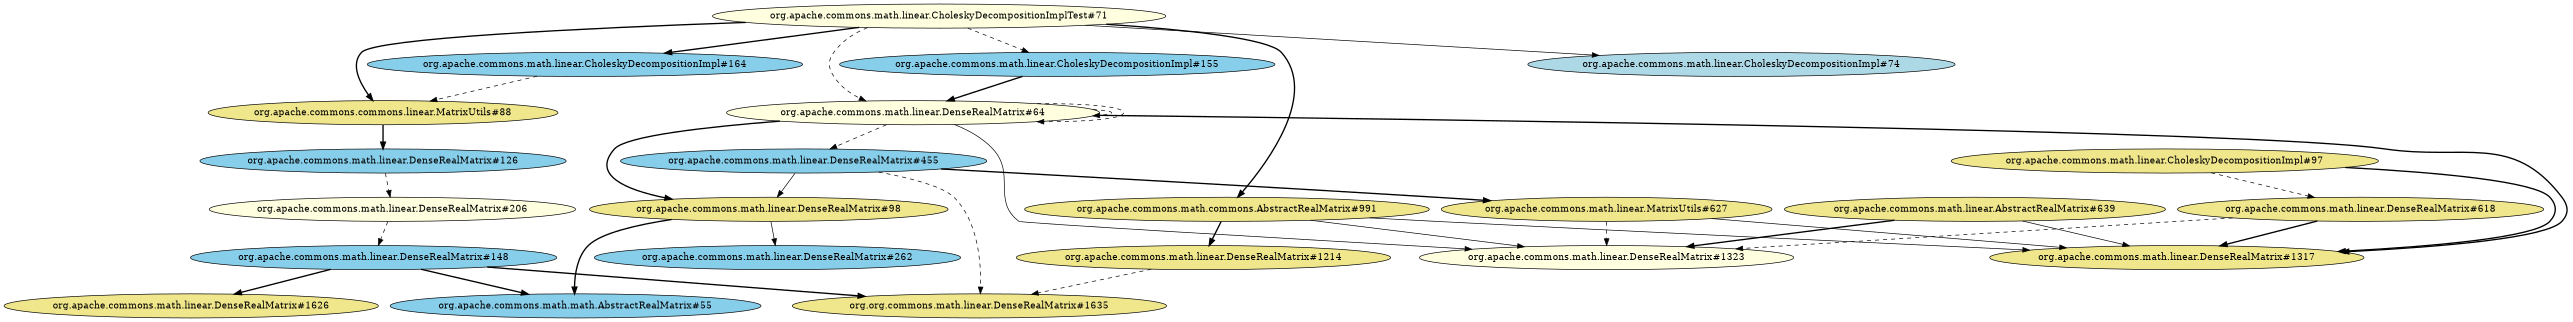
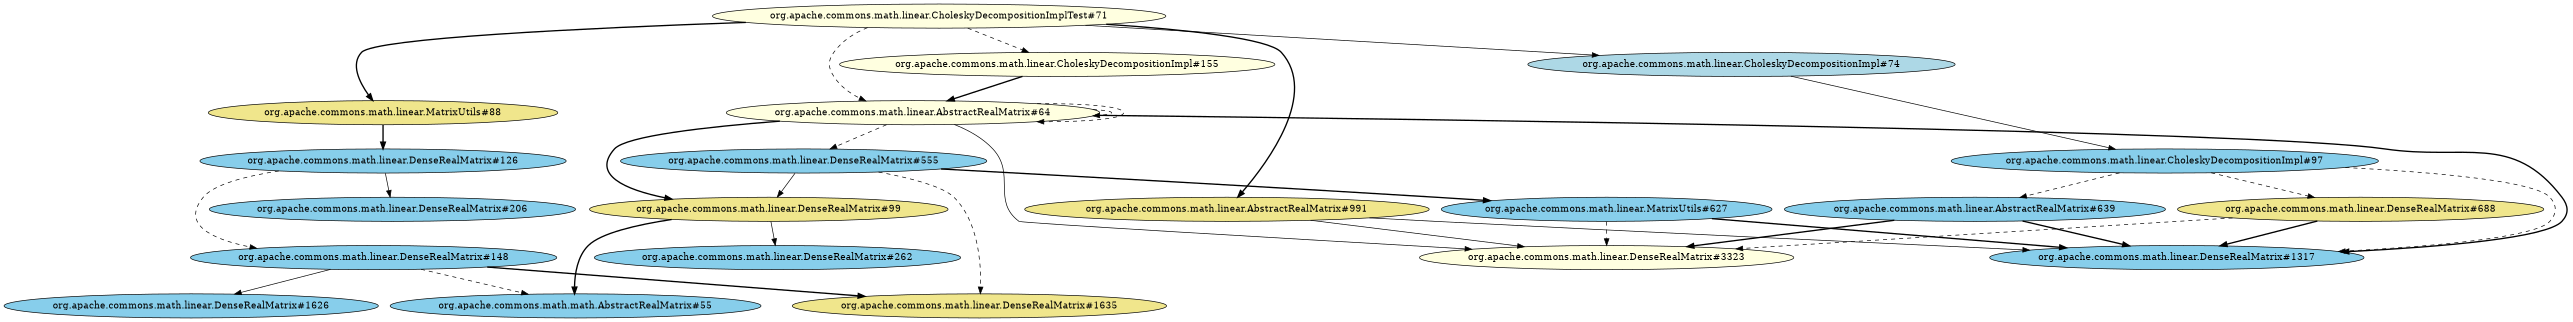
(585, 64) -> none
(1057, 64) -> (1057, 64)
none -> (1950, 112)
(383, 113) -> (383, 113)
(913, 113) -> (913, 113)
(804, 161) -> (804, 161)
(2165, 161) -> (2165, 161)
(387, 182) -> (387, 182)
none -> (2073, 184)
(392, 209) -> (392, 209)
(769, 209) -> (769, 209)
(1227, 209) -> (1227, 209)
(1607, 209) -> (1607, 209)
(1975, 209) -> (1975, 209)
(2361, 209) -> (2361, 209)
(2555, 209) -> (2555, 209)
(384, 230) -> (202, 199)
(1886, 233) -> (1886, 233)
(2073, 233) -> (2073, 233)
(1203, 258) -> none
(1607, 258) -> (1607, 258)
(2177, 258) -> (2177, 258)
(286, 281) -> (286, 281)
(471, 281) -> (471, 281)
(191, 306) -> (191, 306)
(979, 306) -> (979, 306)
